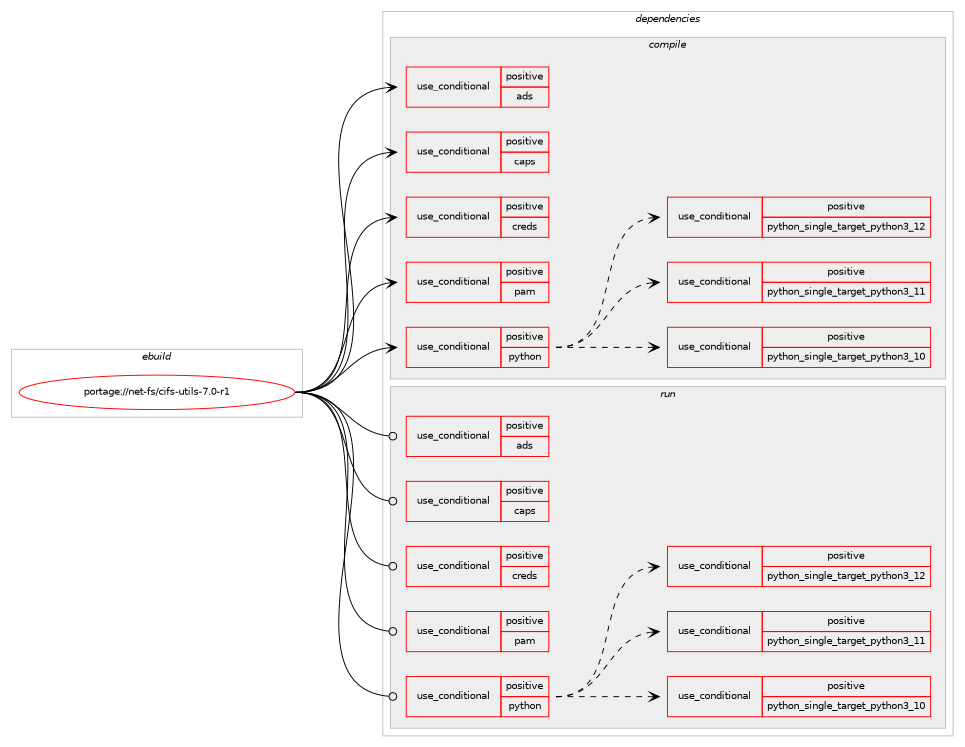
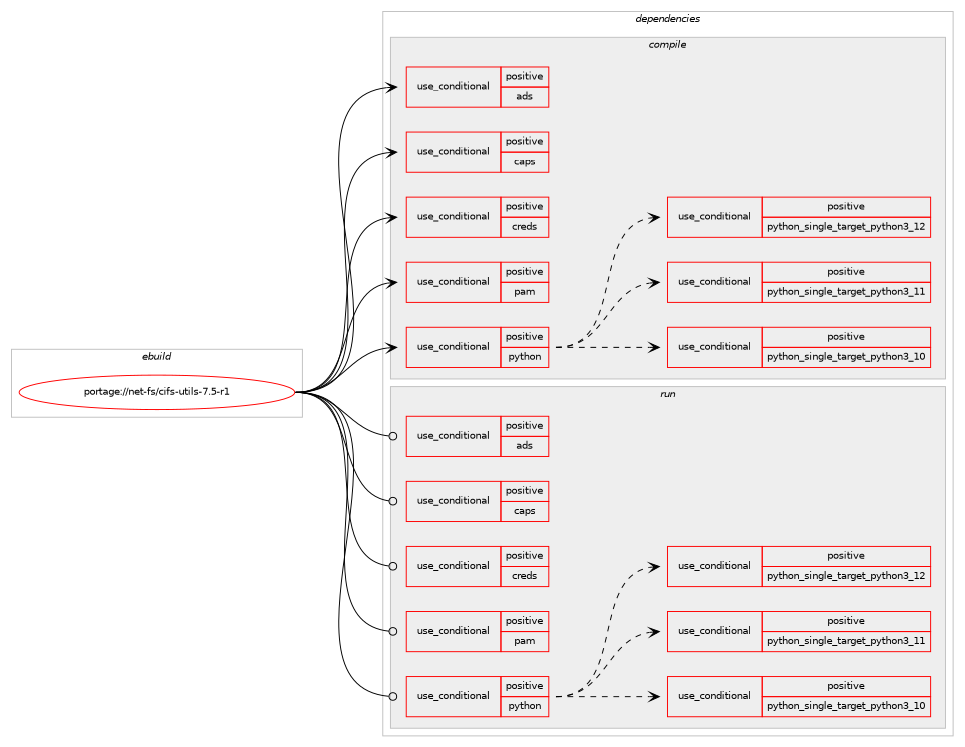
(157, 392) -> (157, 392)
